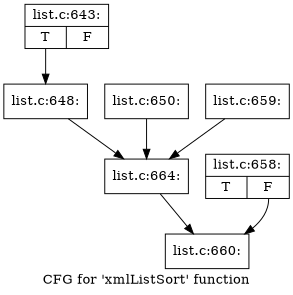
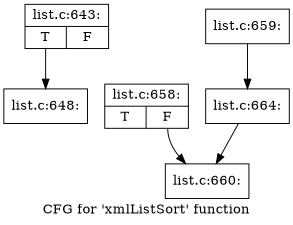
(147, 101) -> none
(92, 136) -> none
